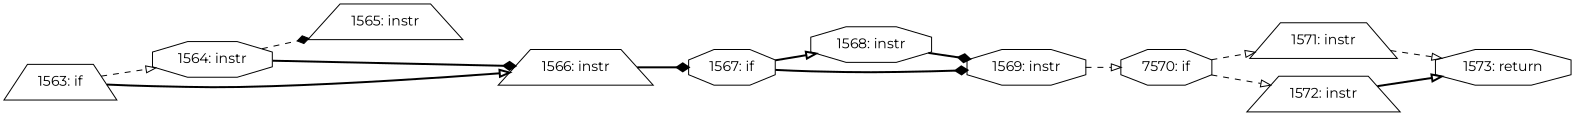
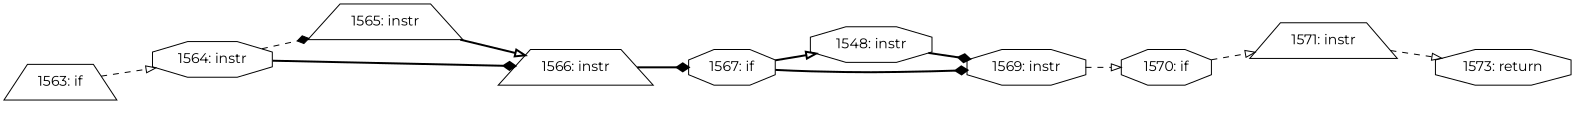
(871, 45) -> (871, 45)
(1166, 67) -> (1166, 67)
(303, 85) -> (488, 46)
(1324, 94) -> none
